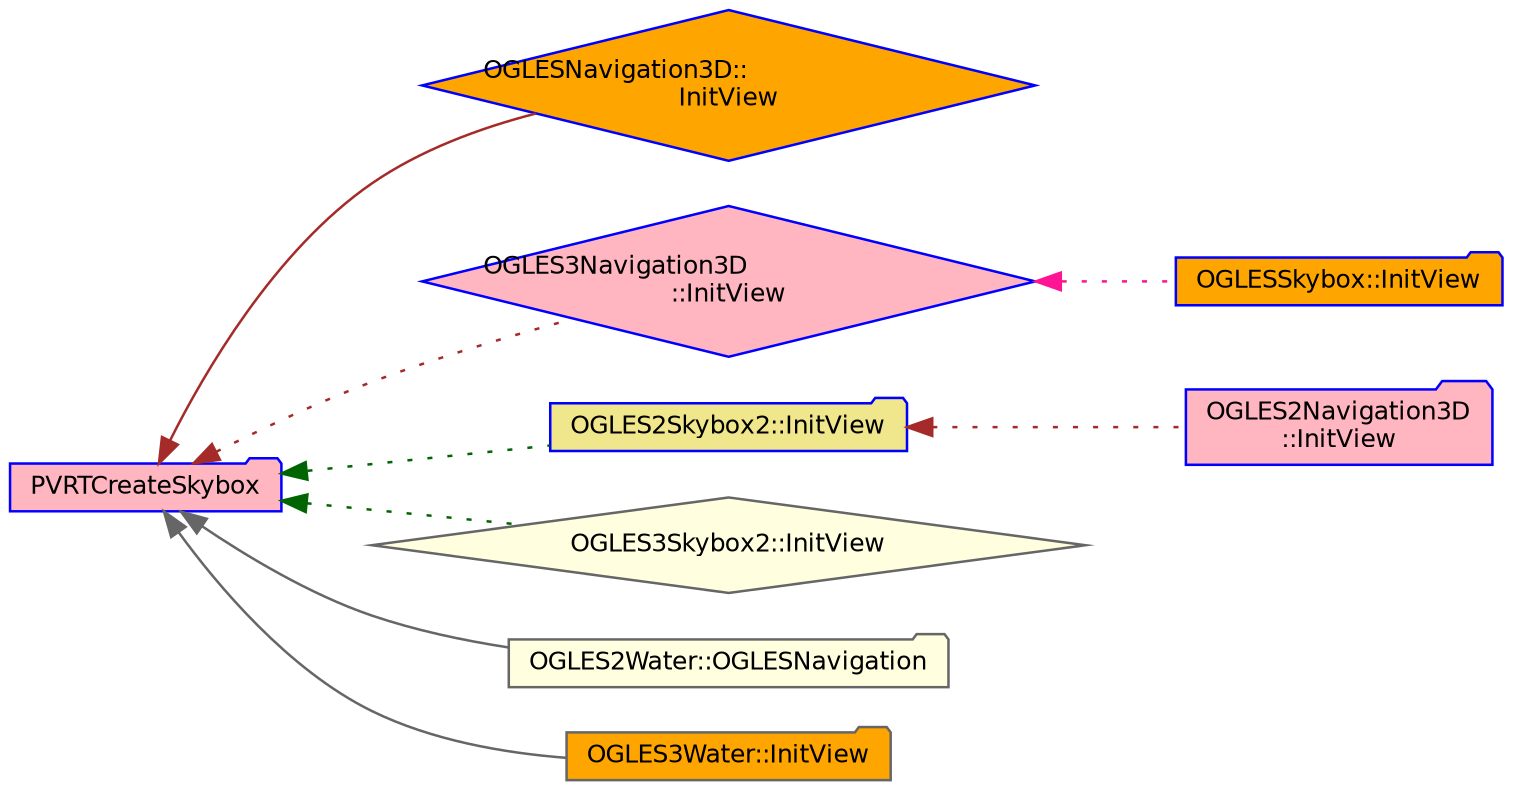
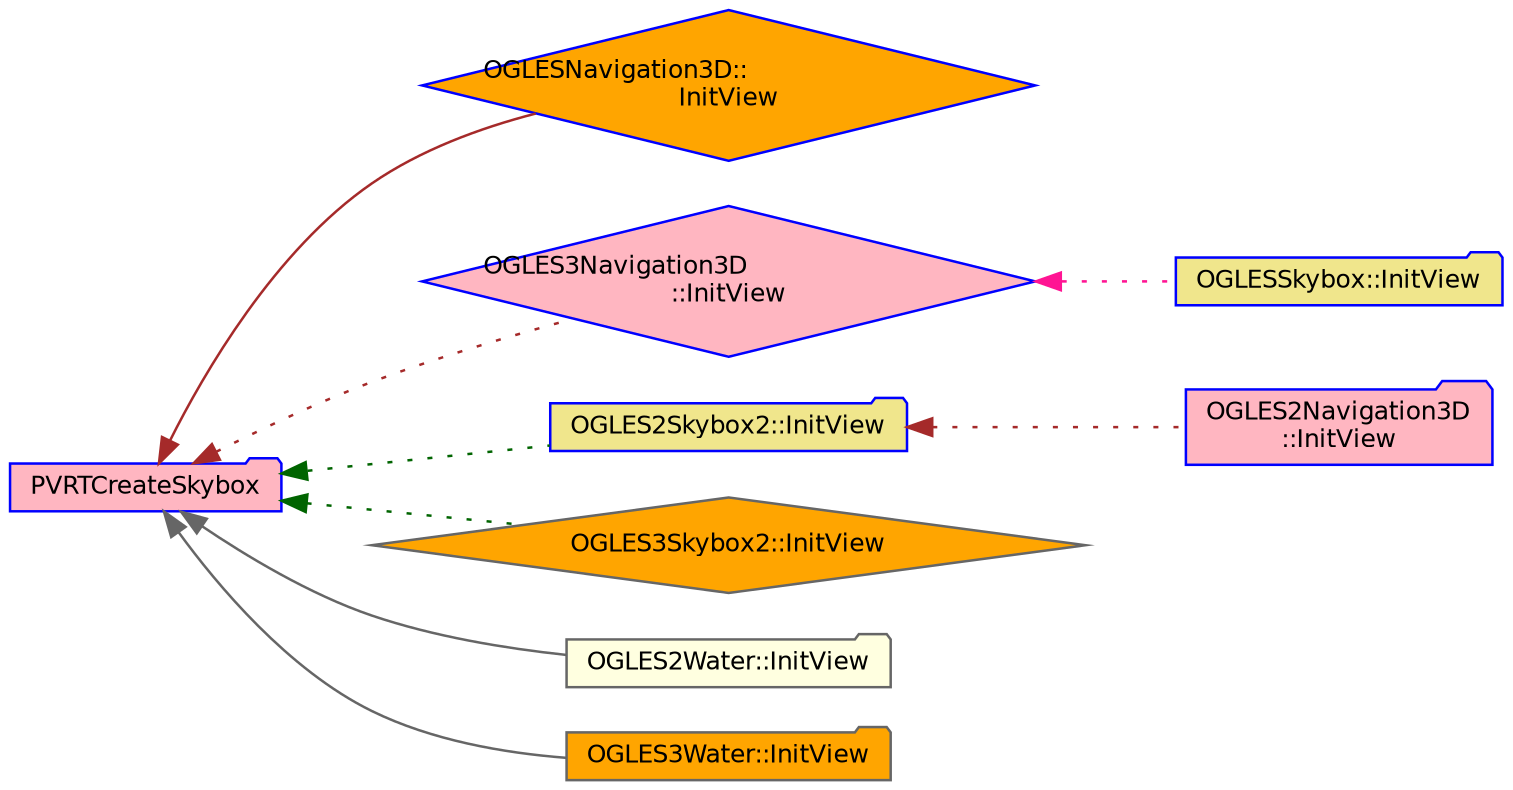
(1339, 281) -> (1339, 281)
(729, 545) -> (729, 545)
(729, 663) -> (729, 663)
